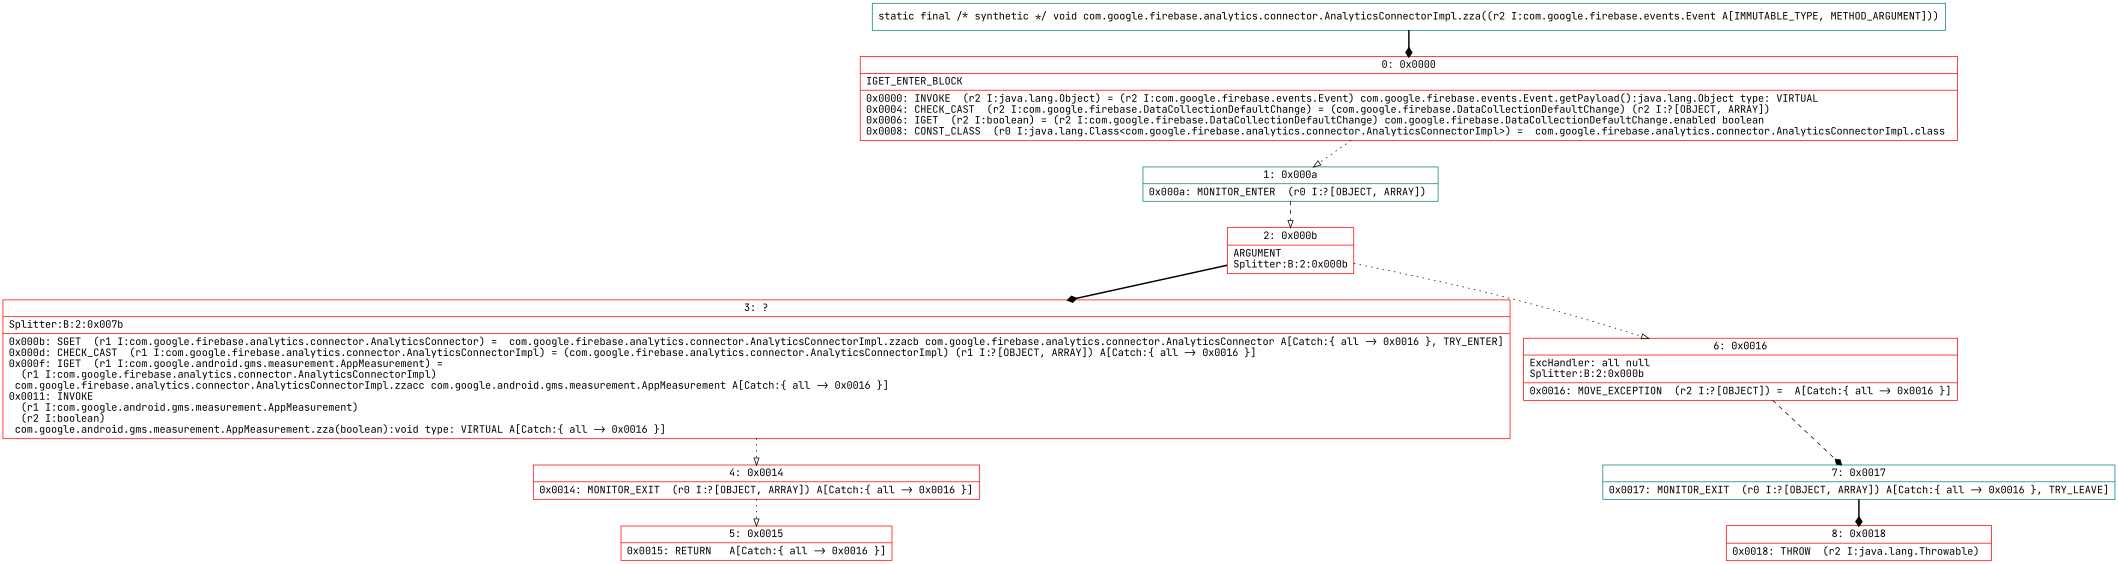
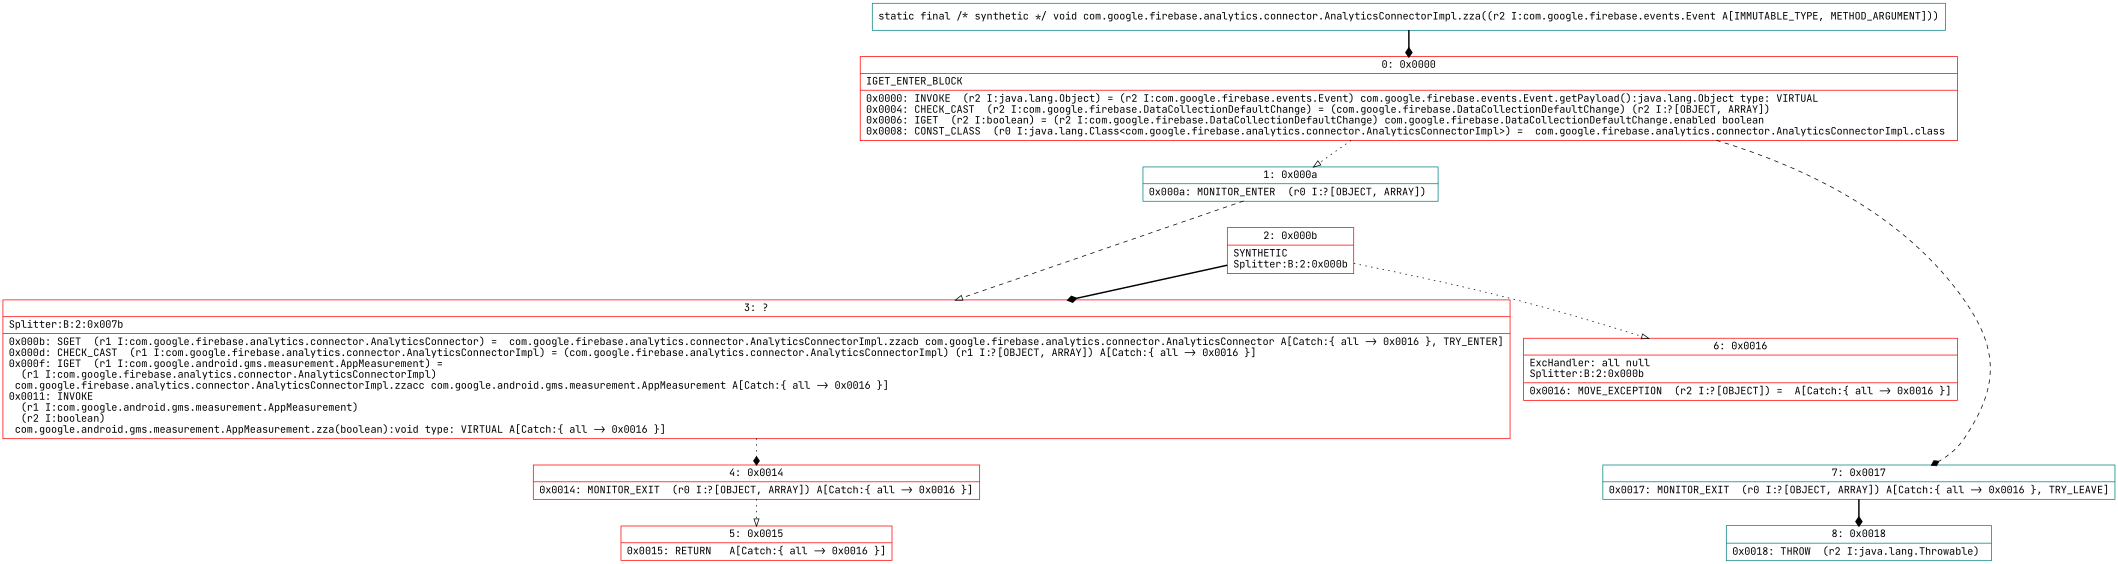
(1291, 211) -> (1103, 249)
(1258, 254) -> (1261, 254)
(1804, 430) -> (1926, 256)
(756, 448) -> (756, 448)
(1859, 543) -> (1859, 543)
